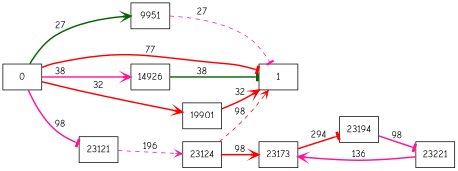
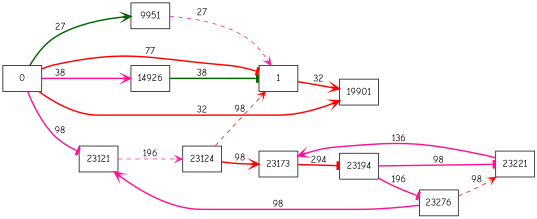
(225, 26) -> (224, 27)
(238, 102) -> (315, 85)
none -> (439, 203)
